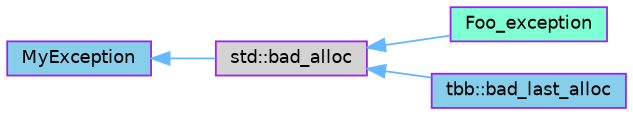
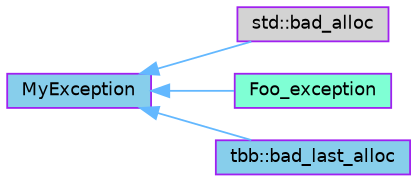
(418, 40) -> (202, 91)
(408, 74) -> (204, 127)
